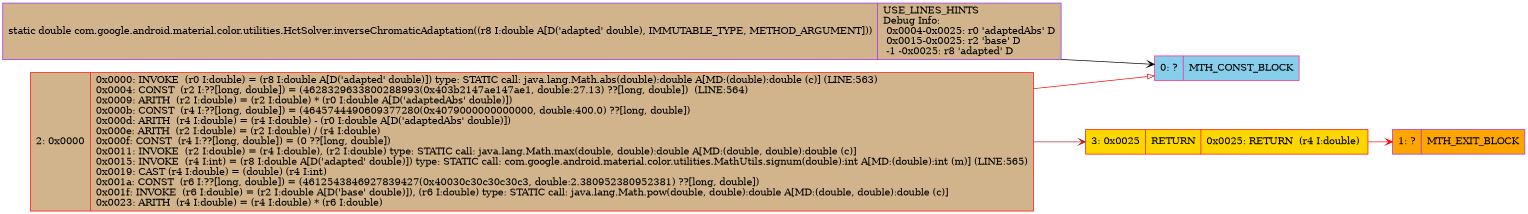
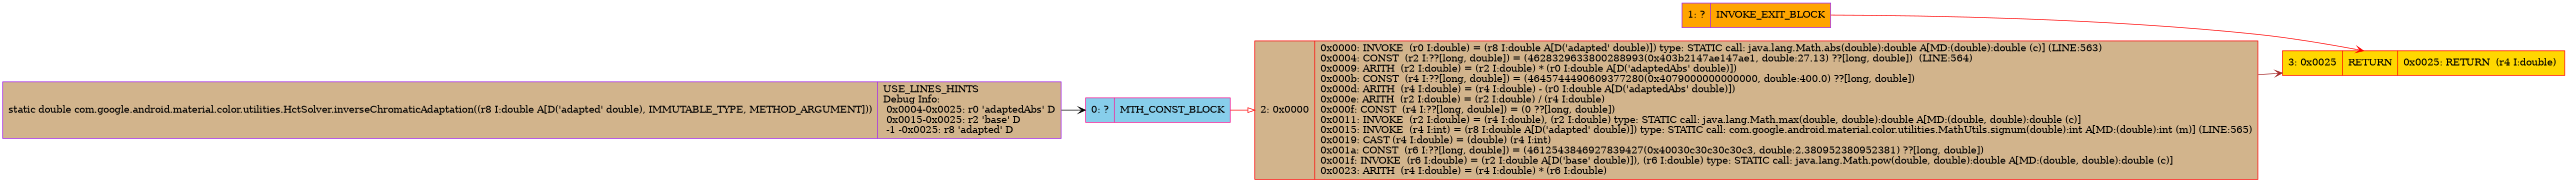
(1091, 83) -> (1239, 110)
(1377, 142) -> (2095, 22)
(1473, 142) -> (1771, 15)
